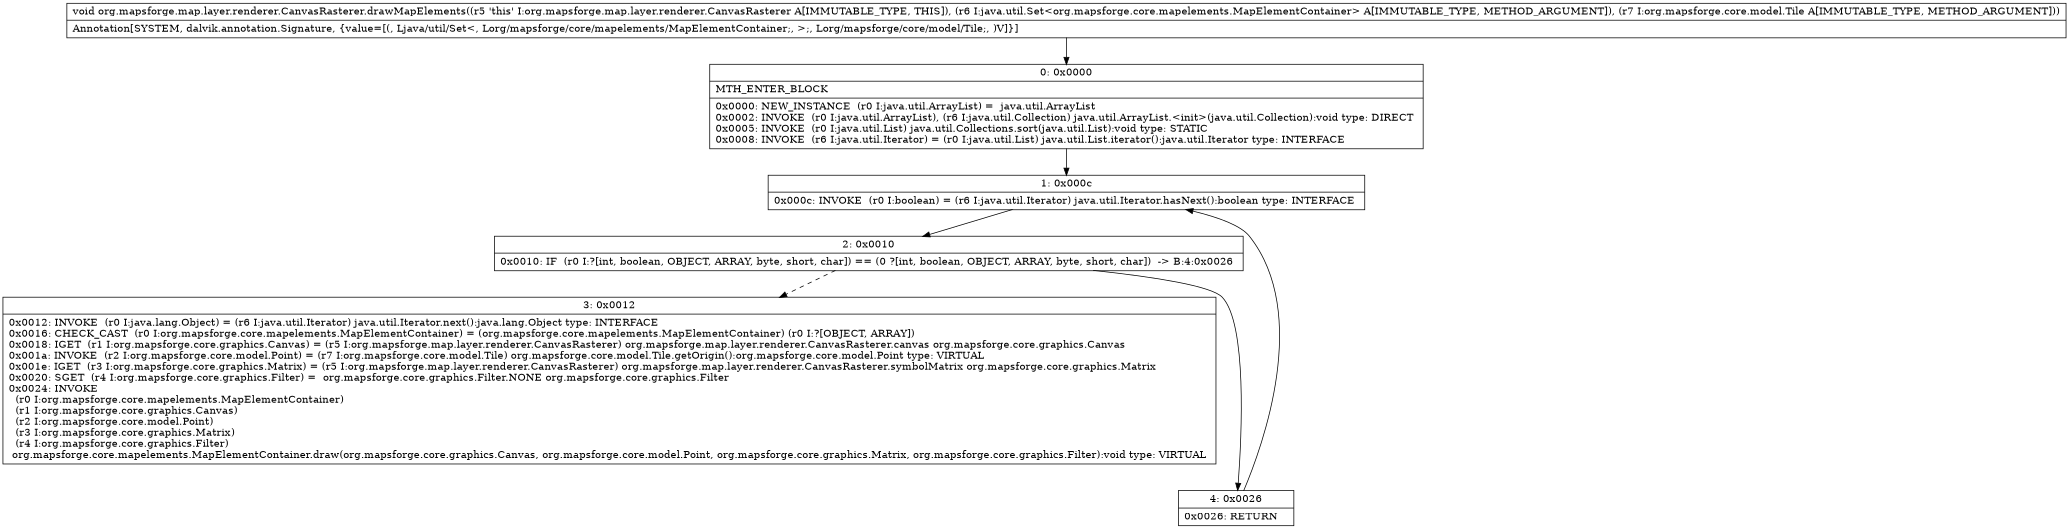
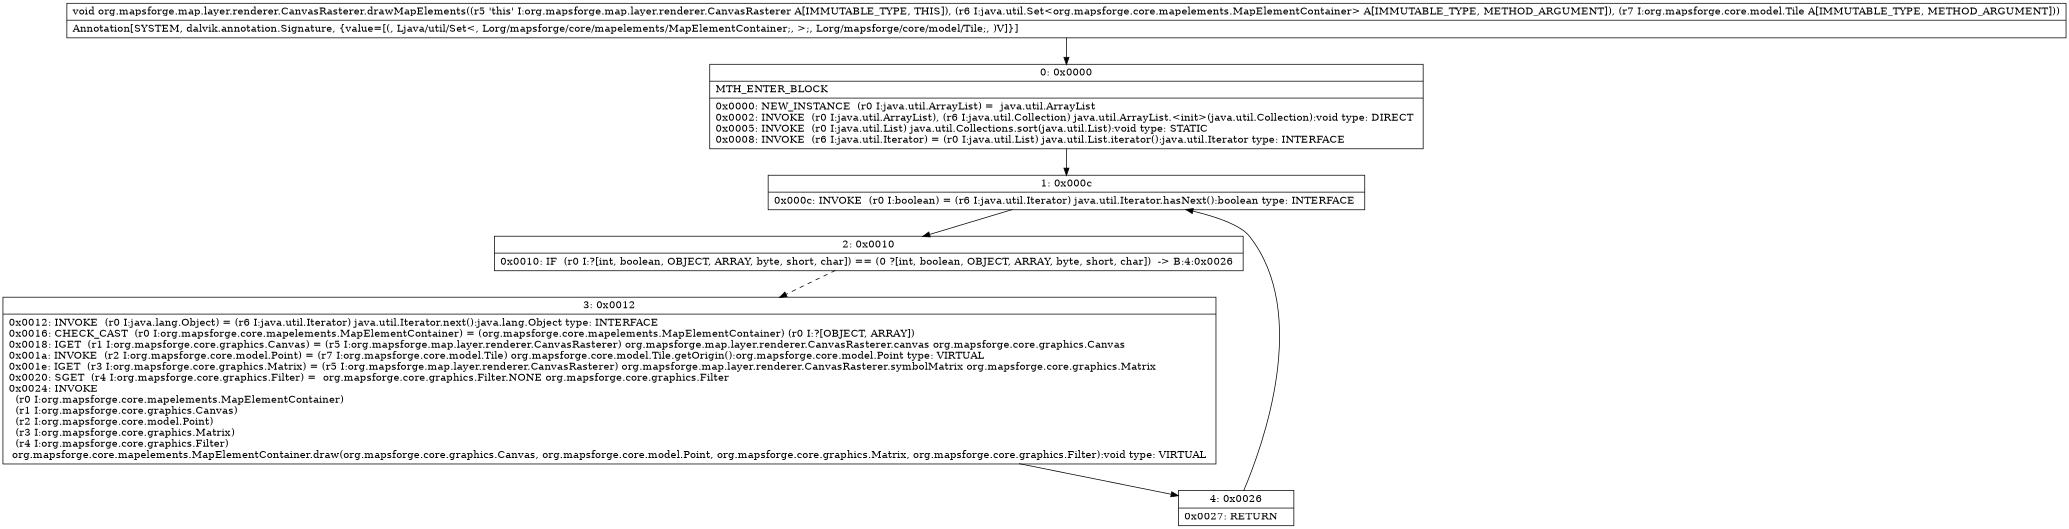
(1234, 323) -> (1095, 479)
(1236, 517) -> (1236, 517)
